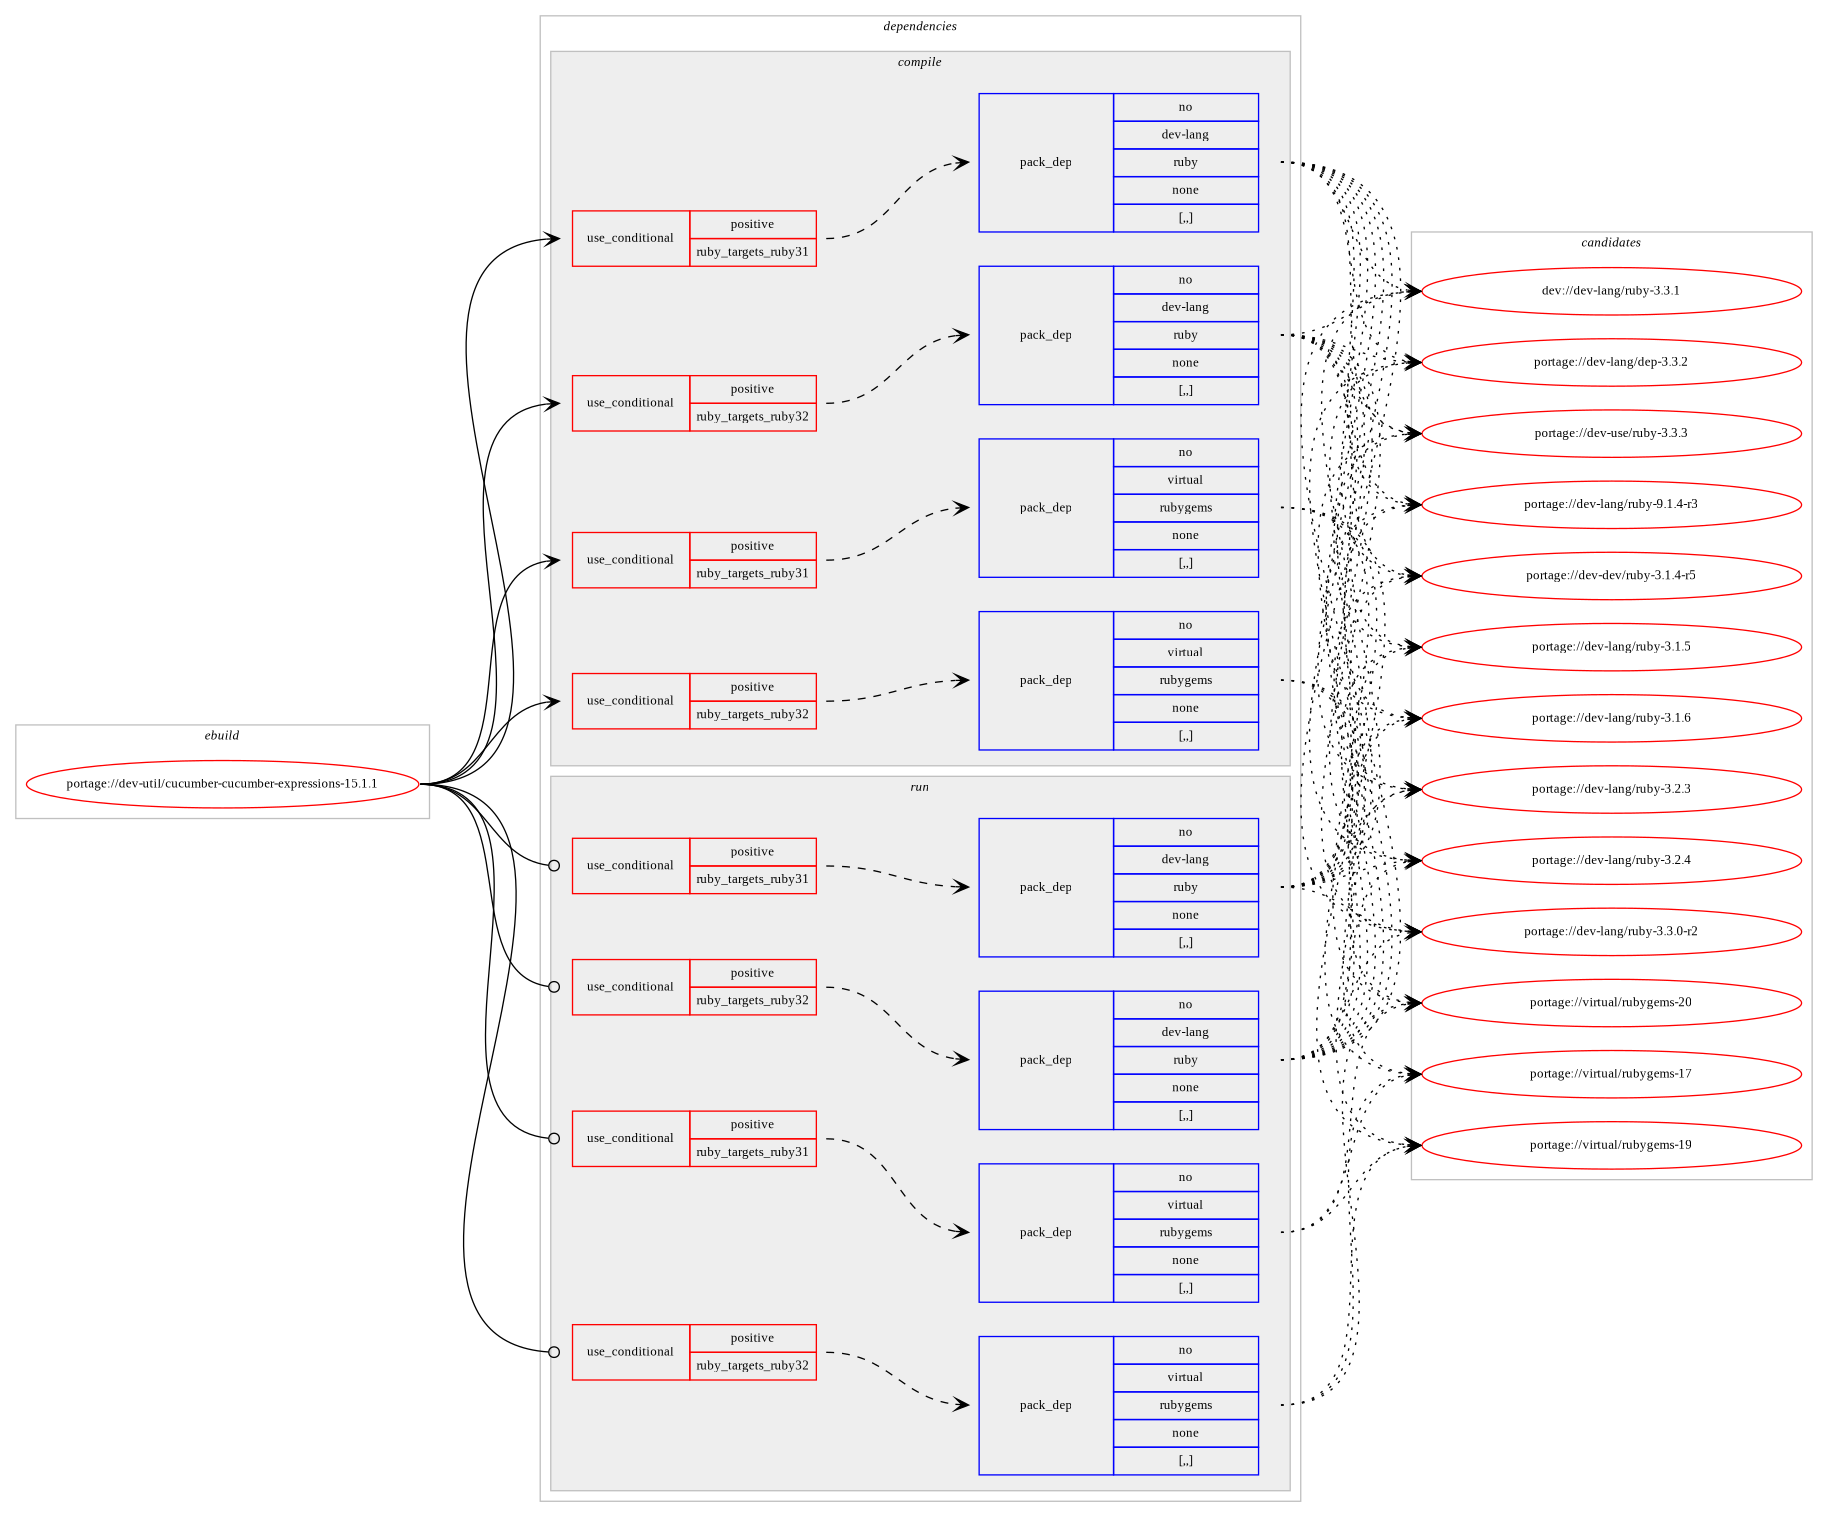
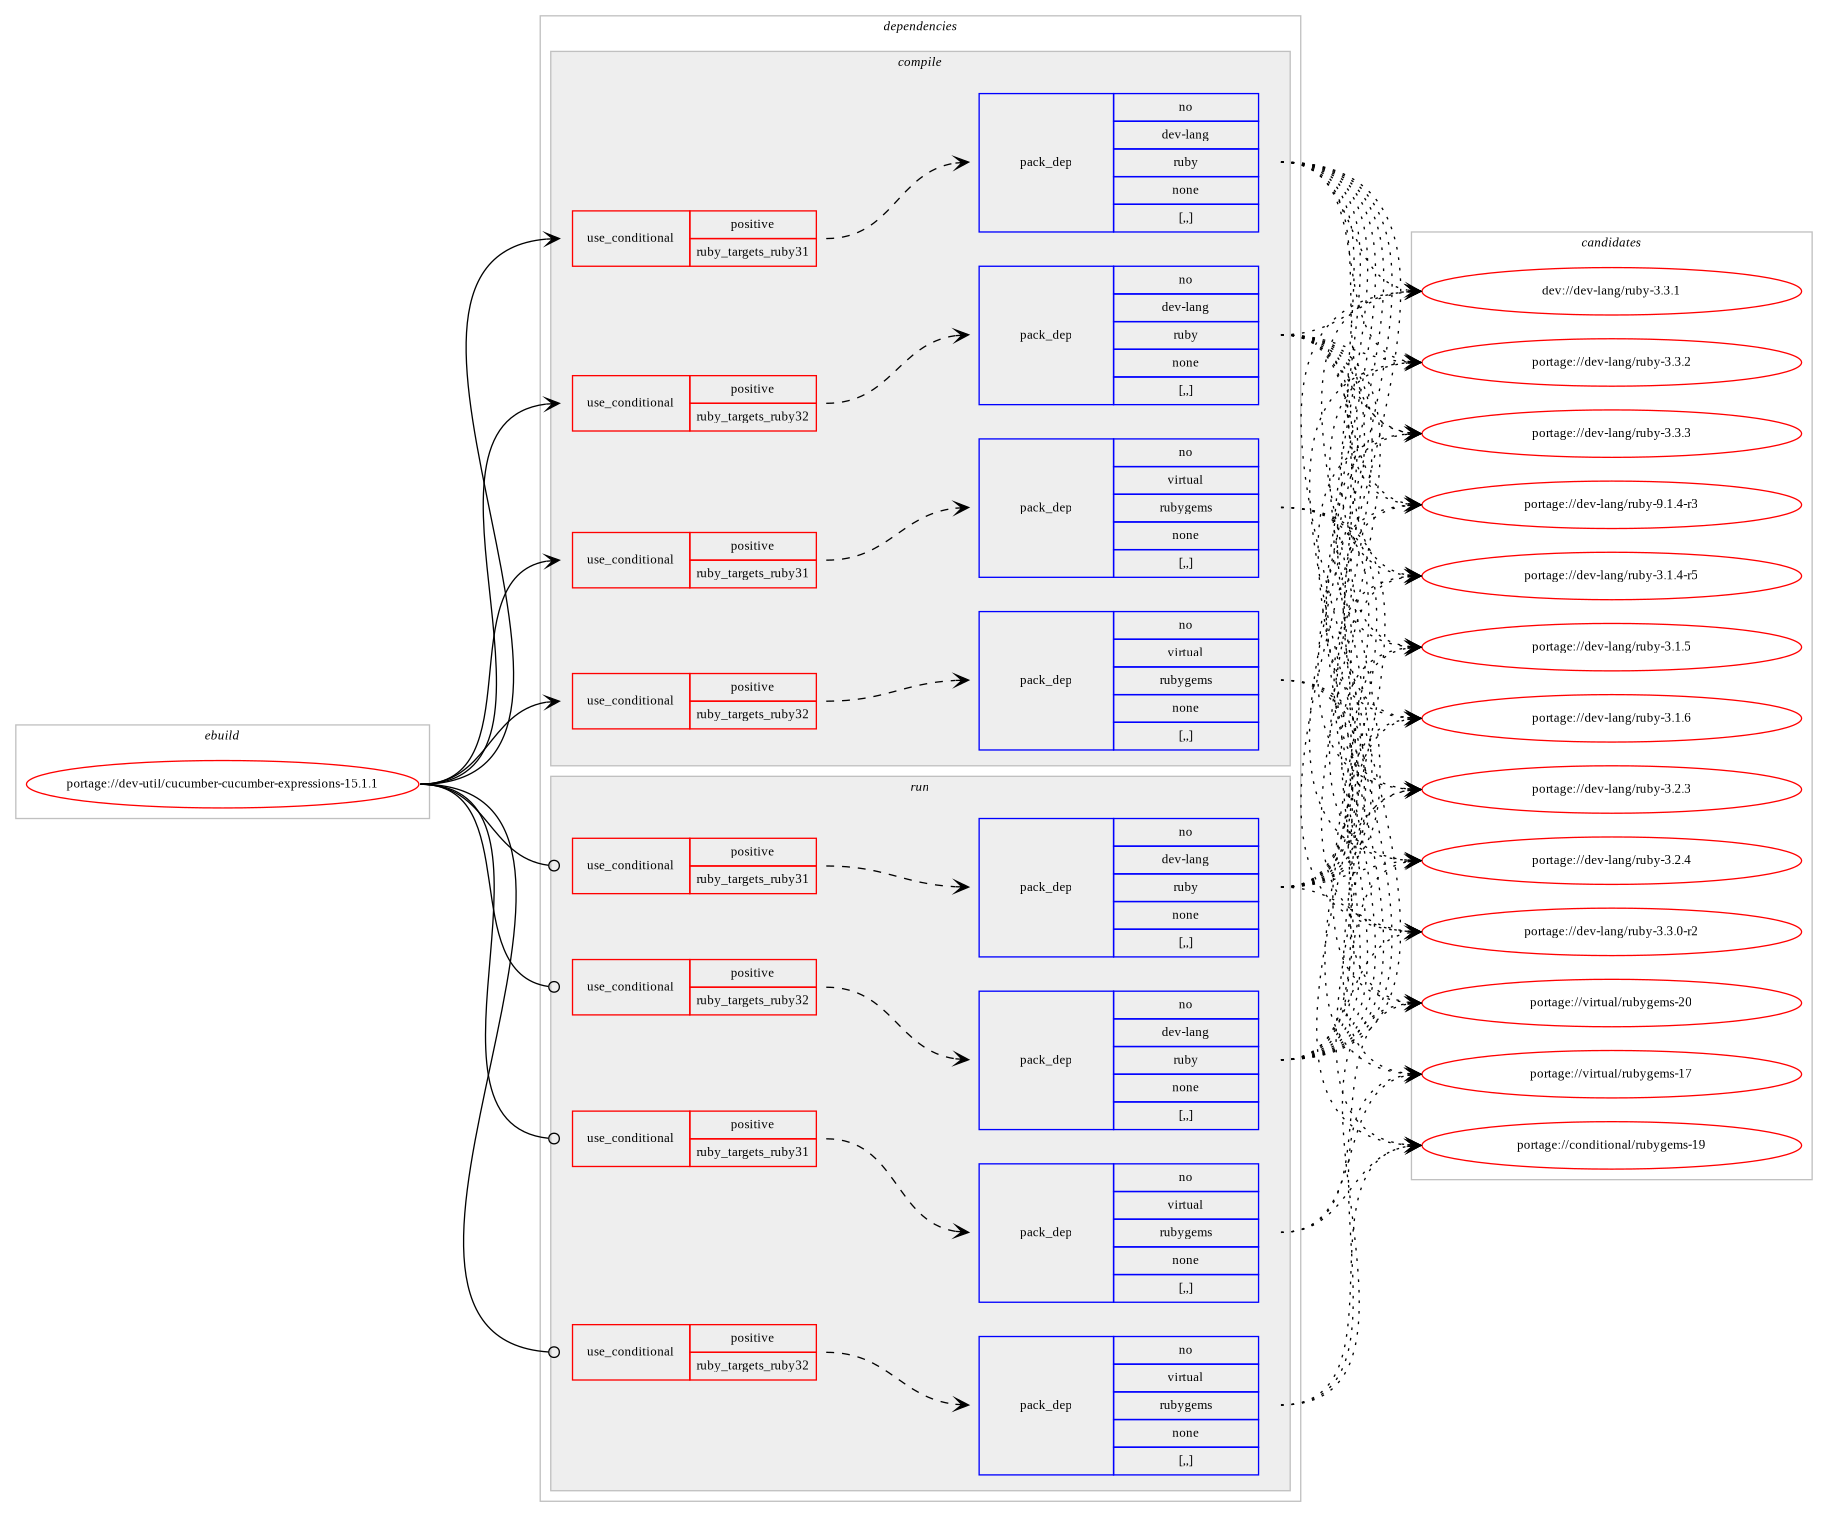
(1612, 362) -> (1612, 362)
(1612, 434) -> (1612, 434)
(1612, 576) -> (1612, 576)
(1612, 1145) -> (1612, 1145)
